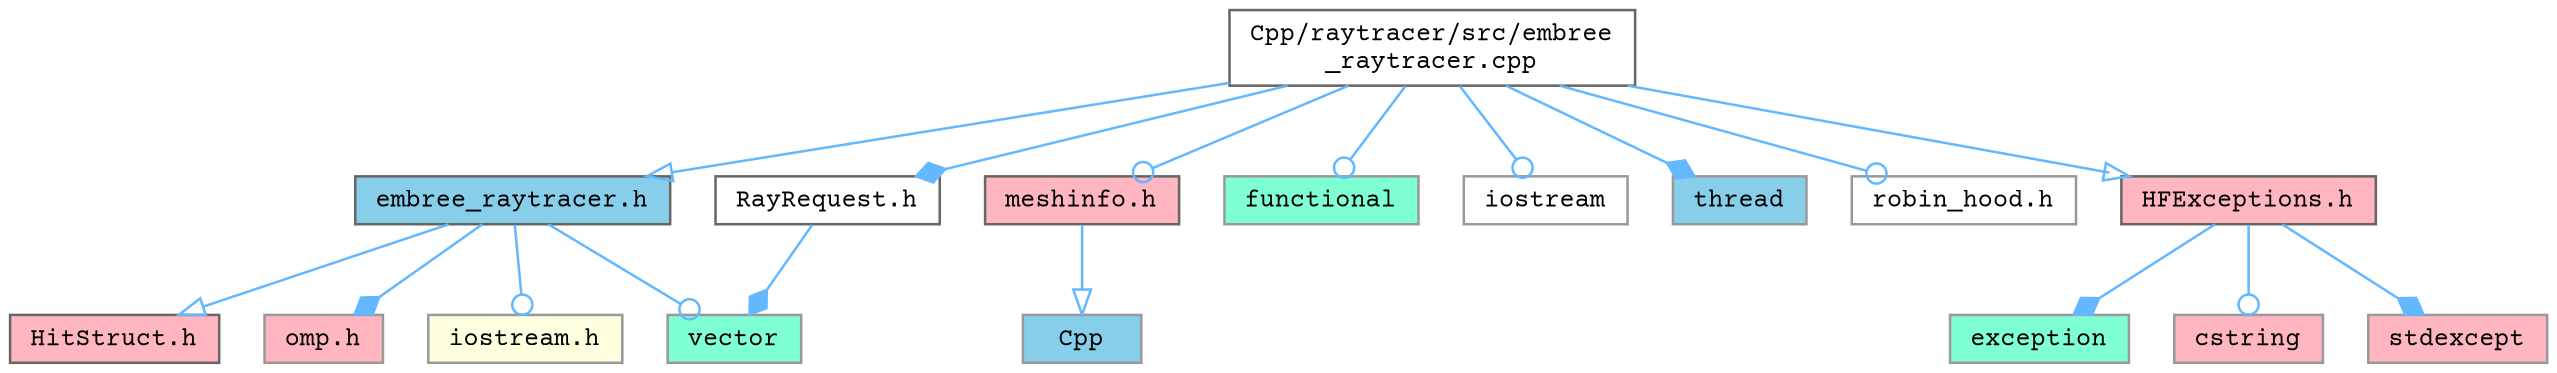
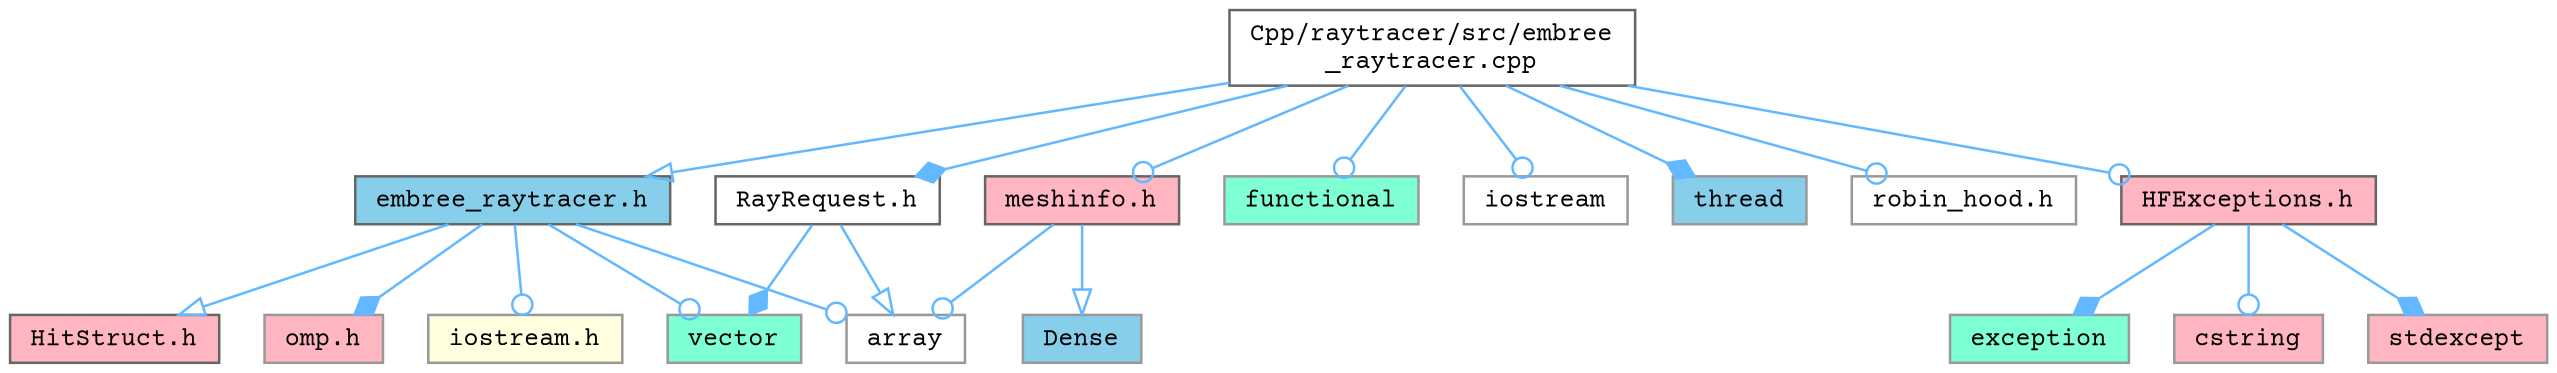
(1869, 129) -> (1869, 129)
none -> (906, 339)
(1082, 339) -> (1082, 339)
